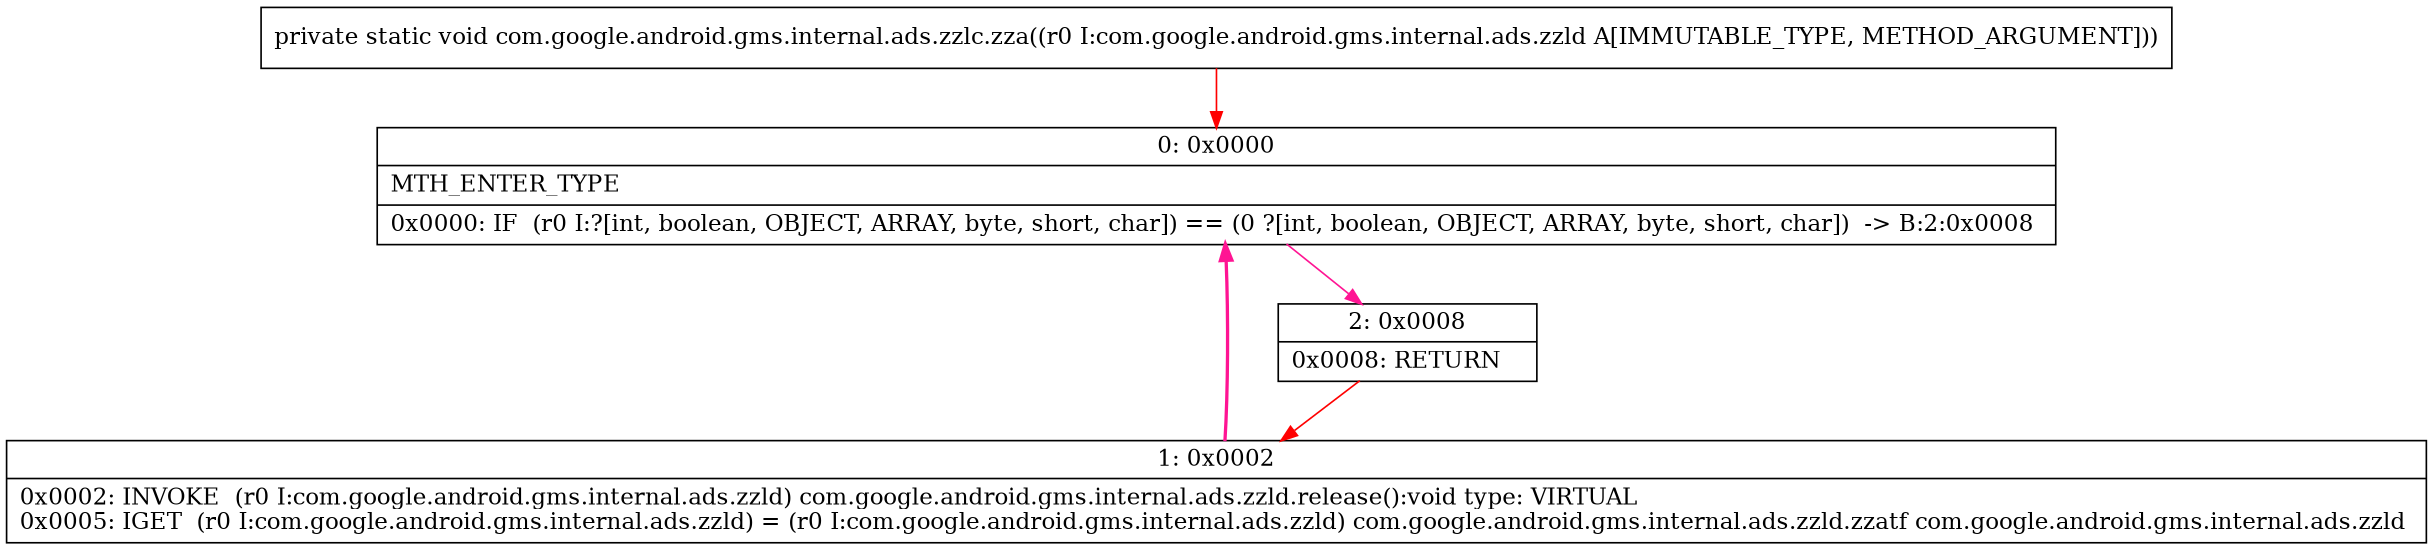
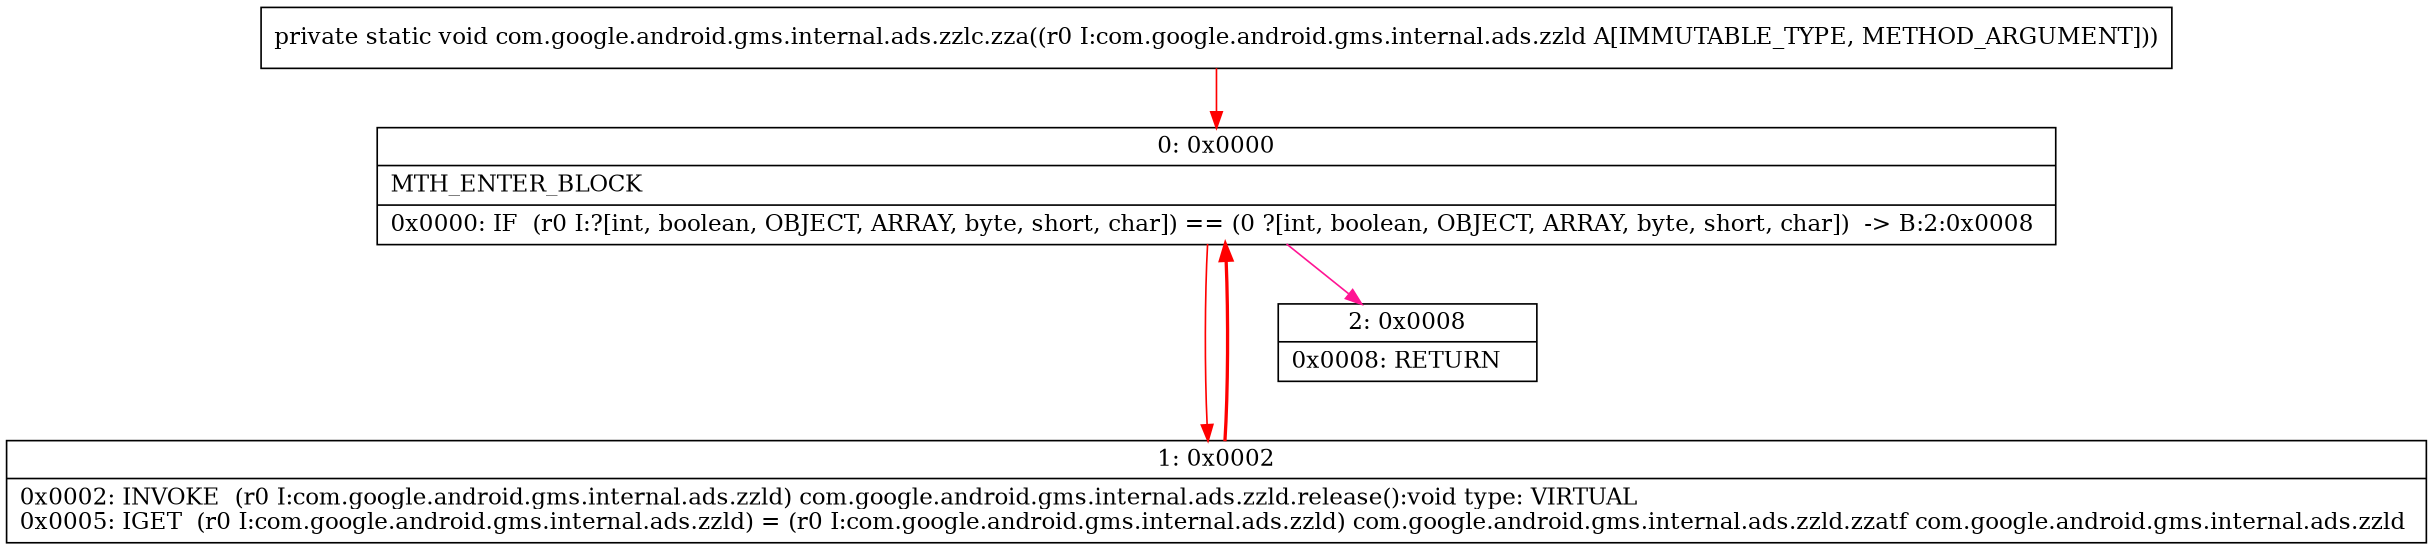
(506, 184) -> (517, 184)
(1228, 351) -> (1228, 351)
(1327, 406) -> (1205, 334)
